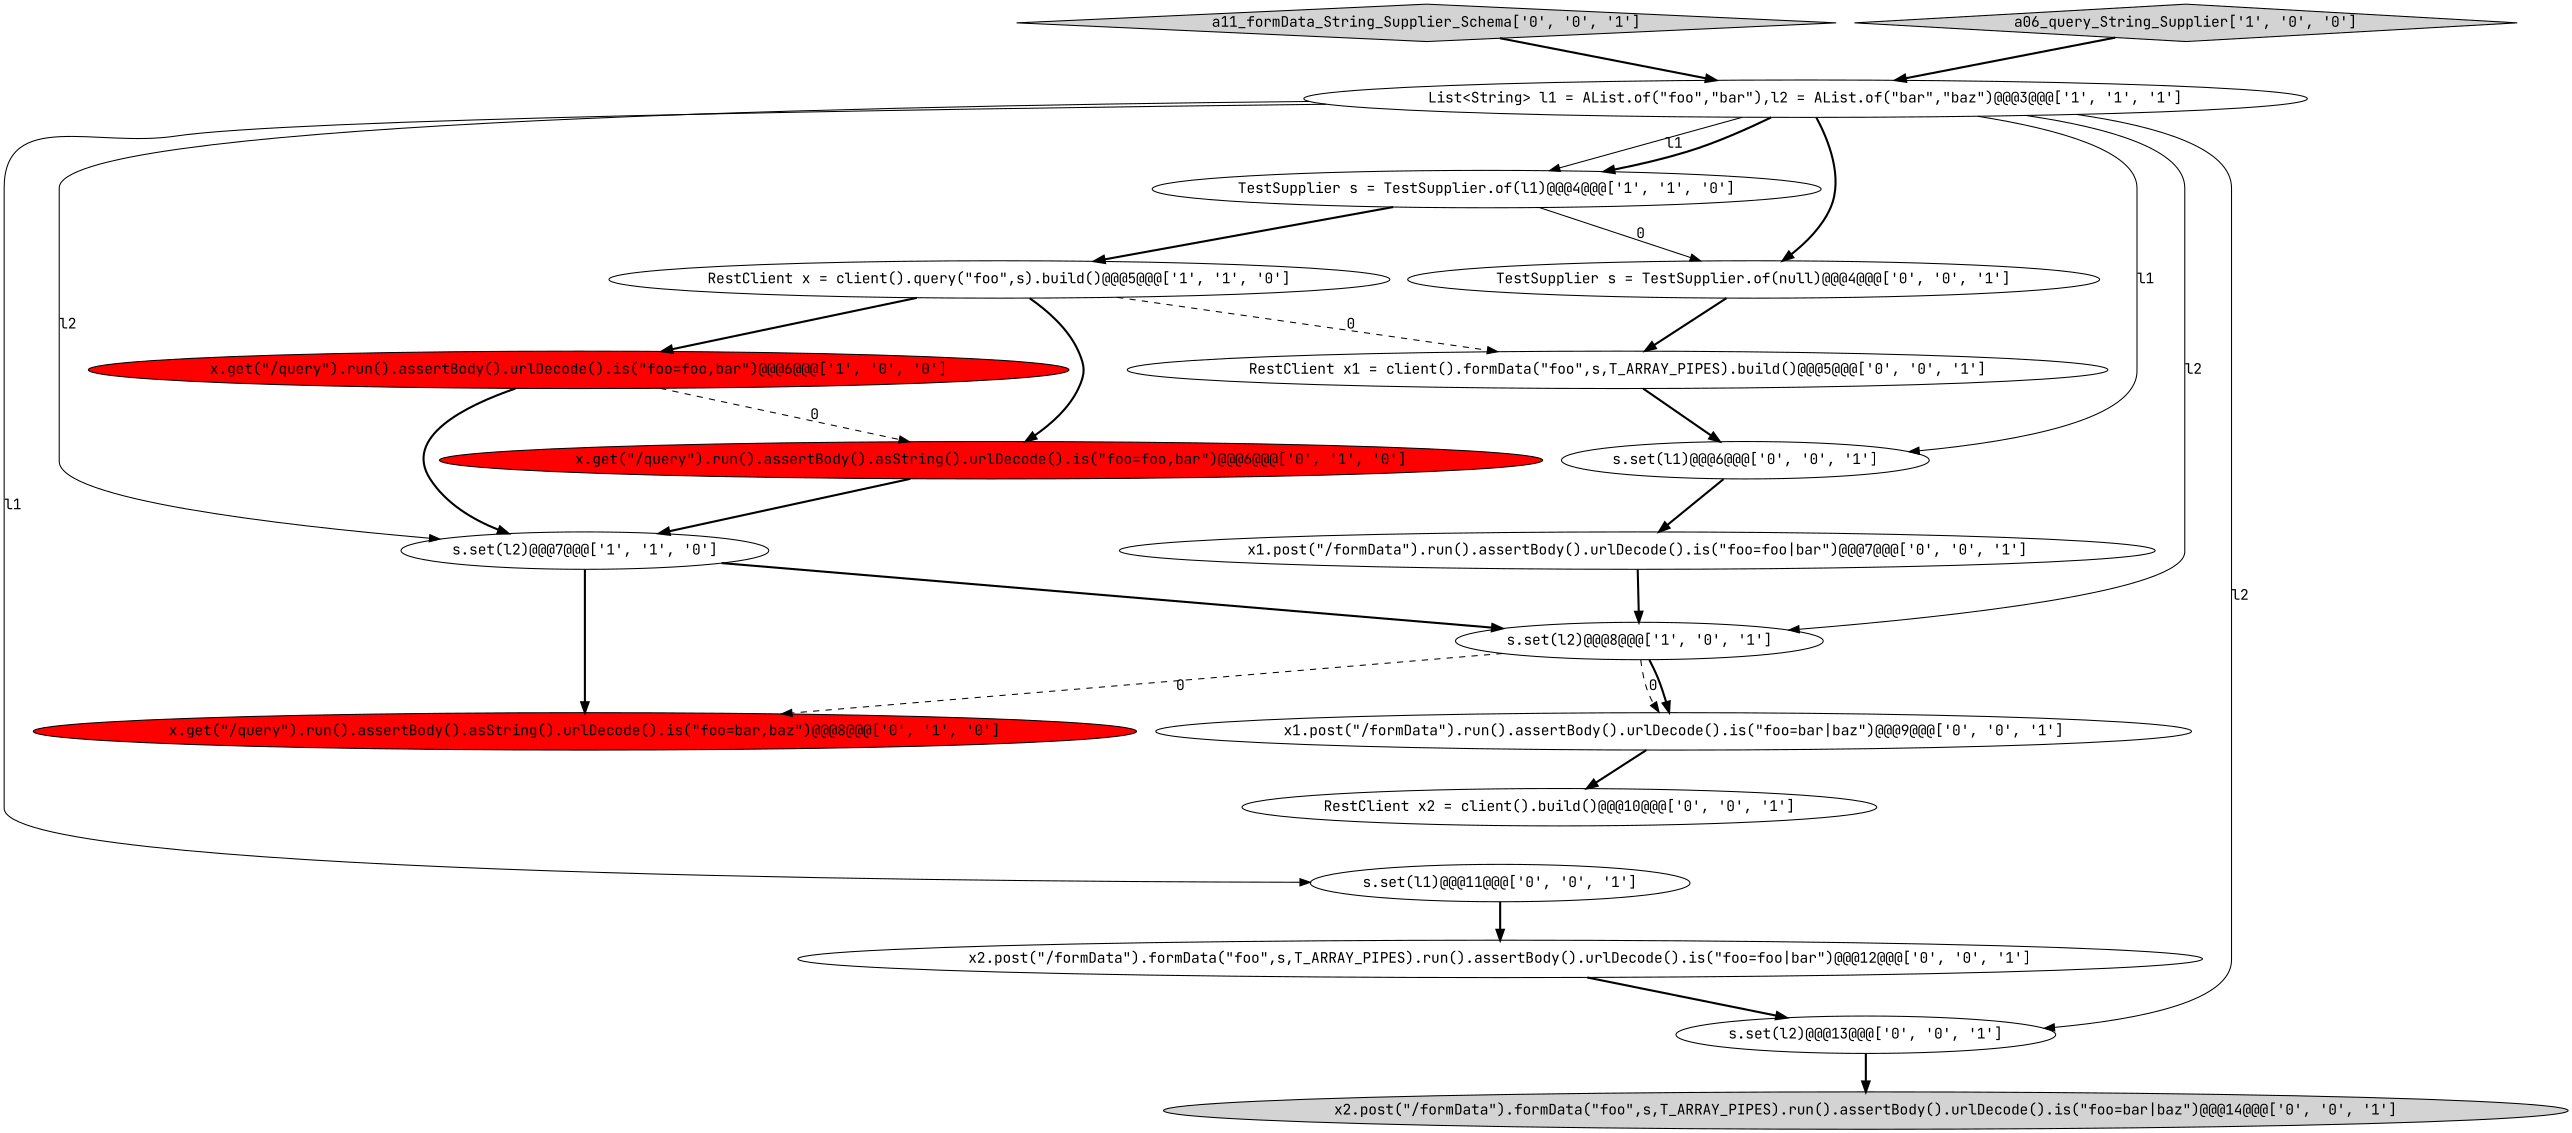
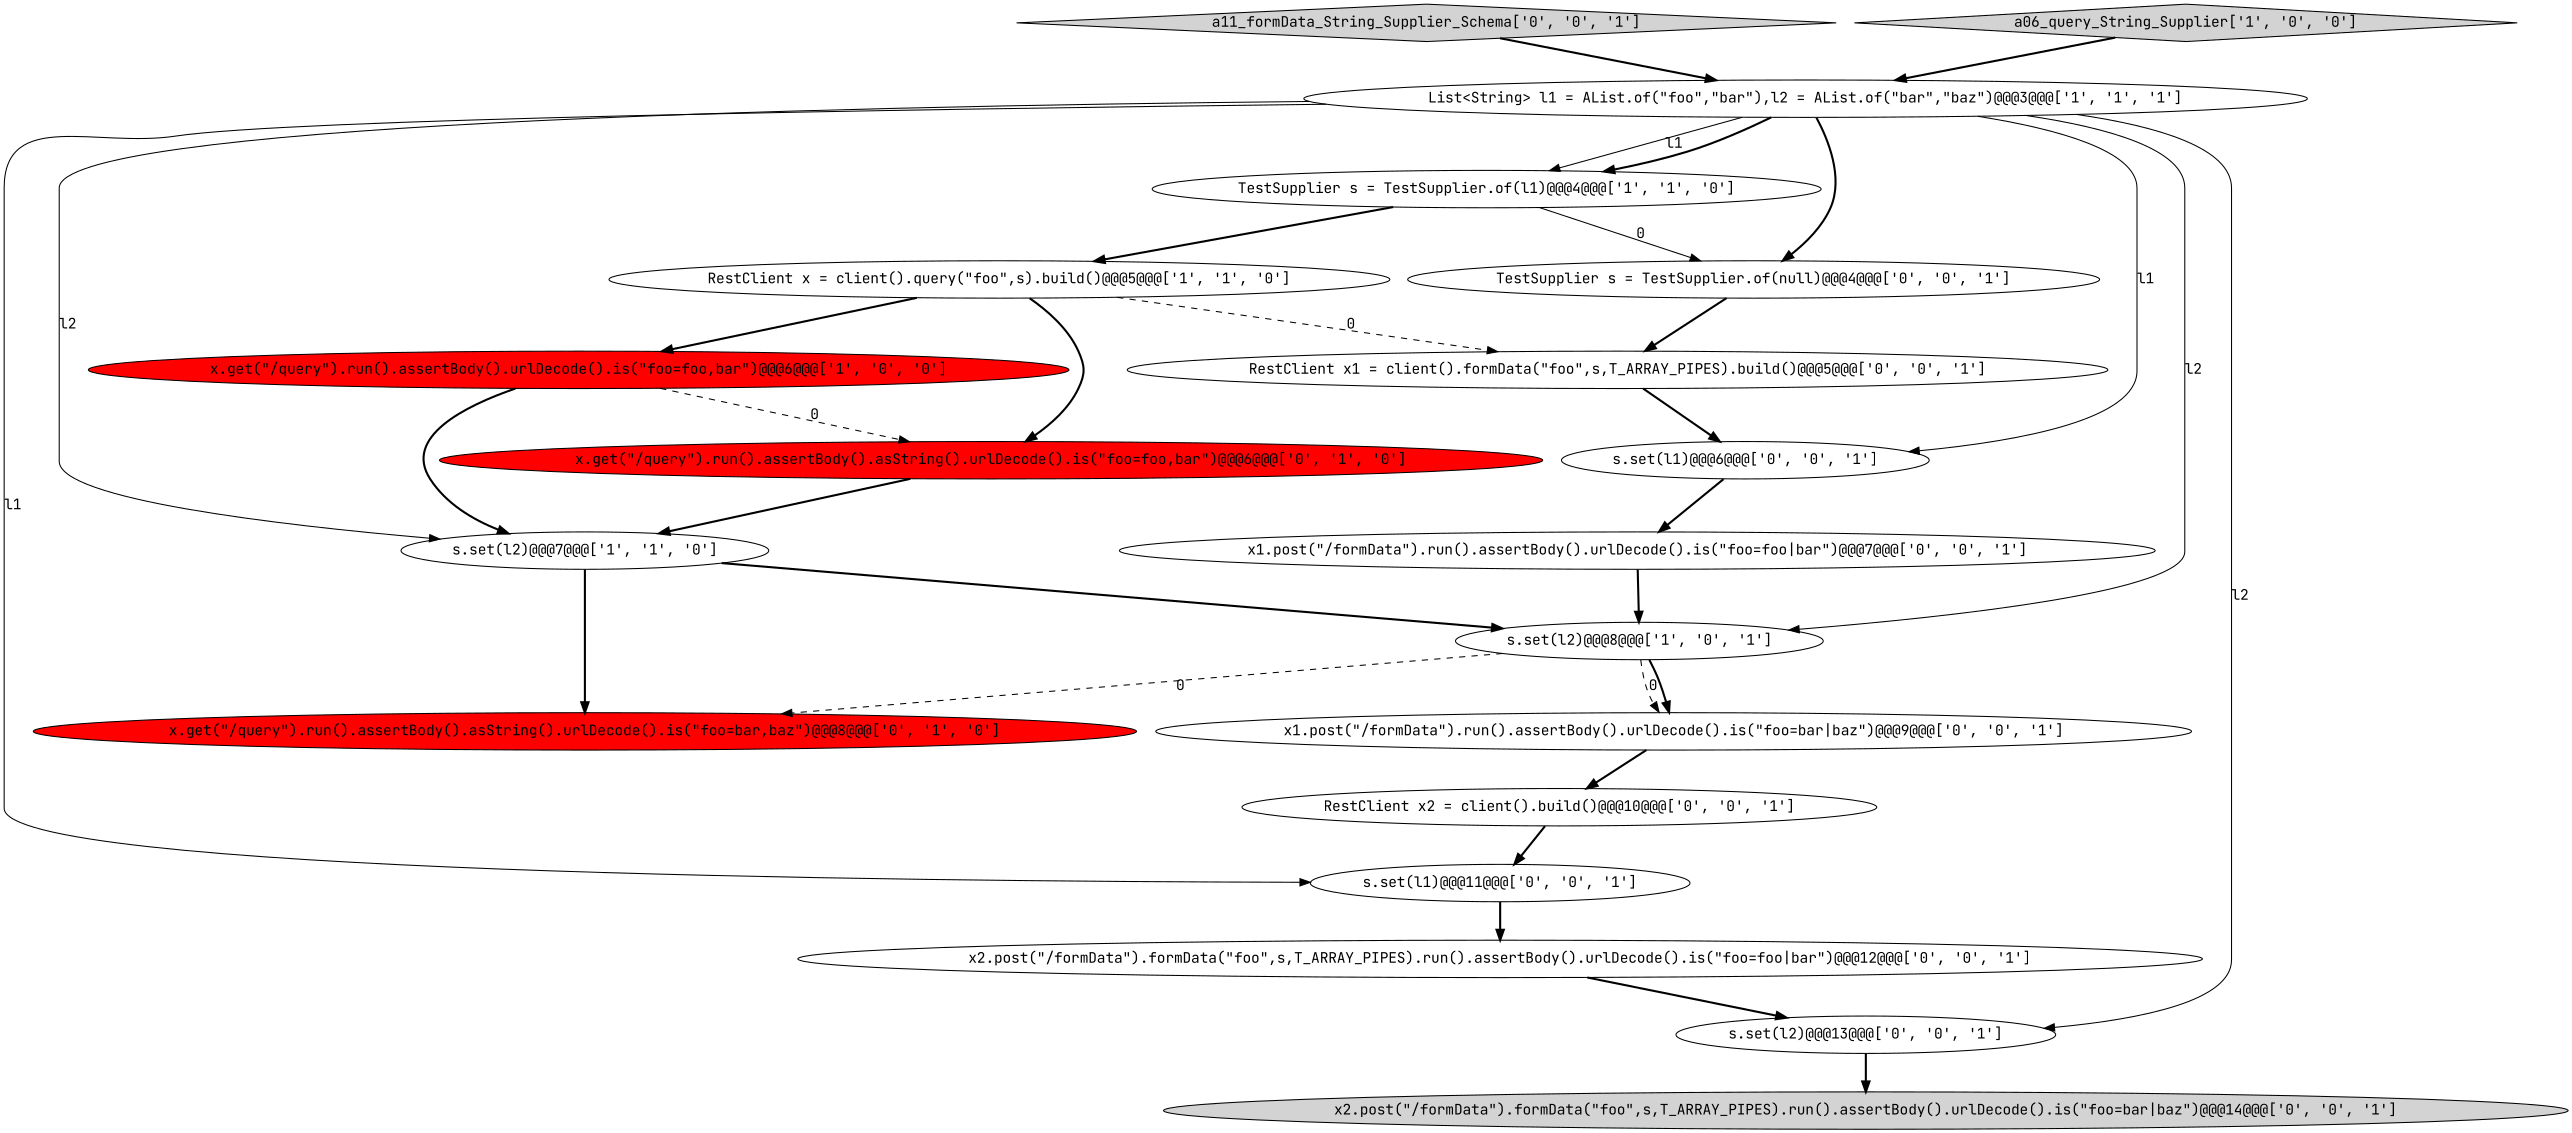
none -> (1533, 841)
